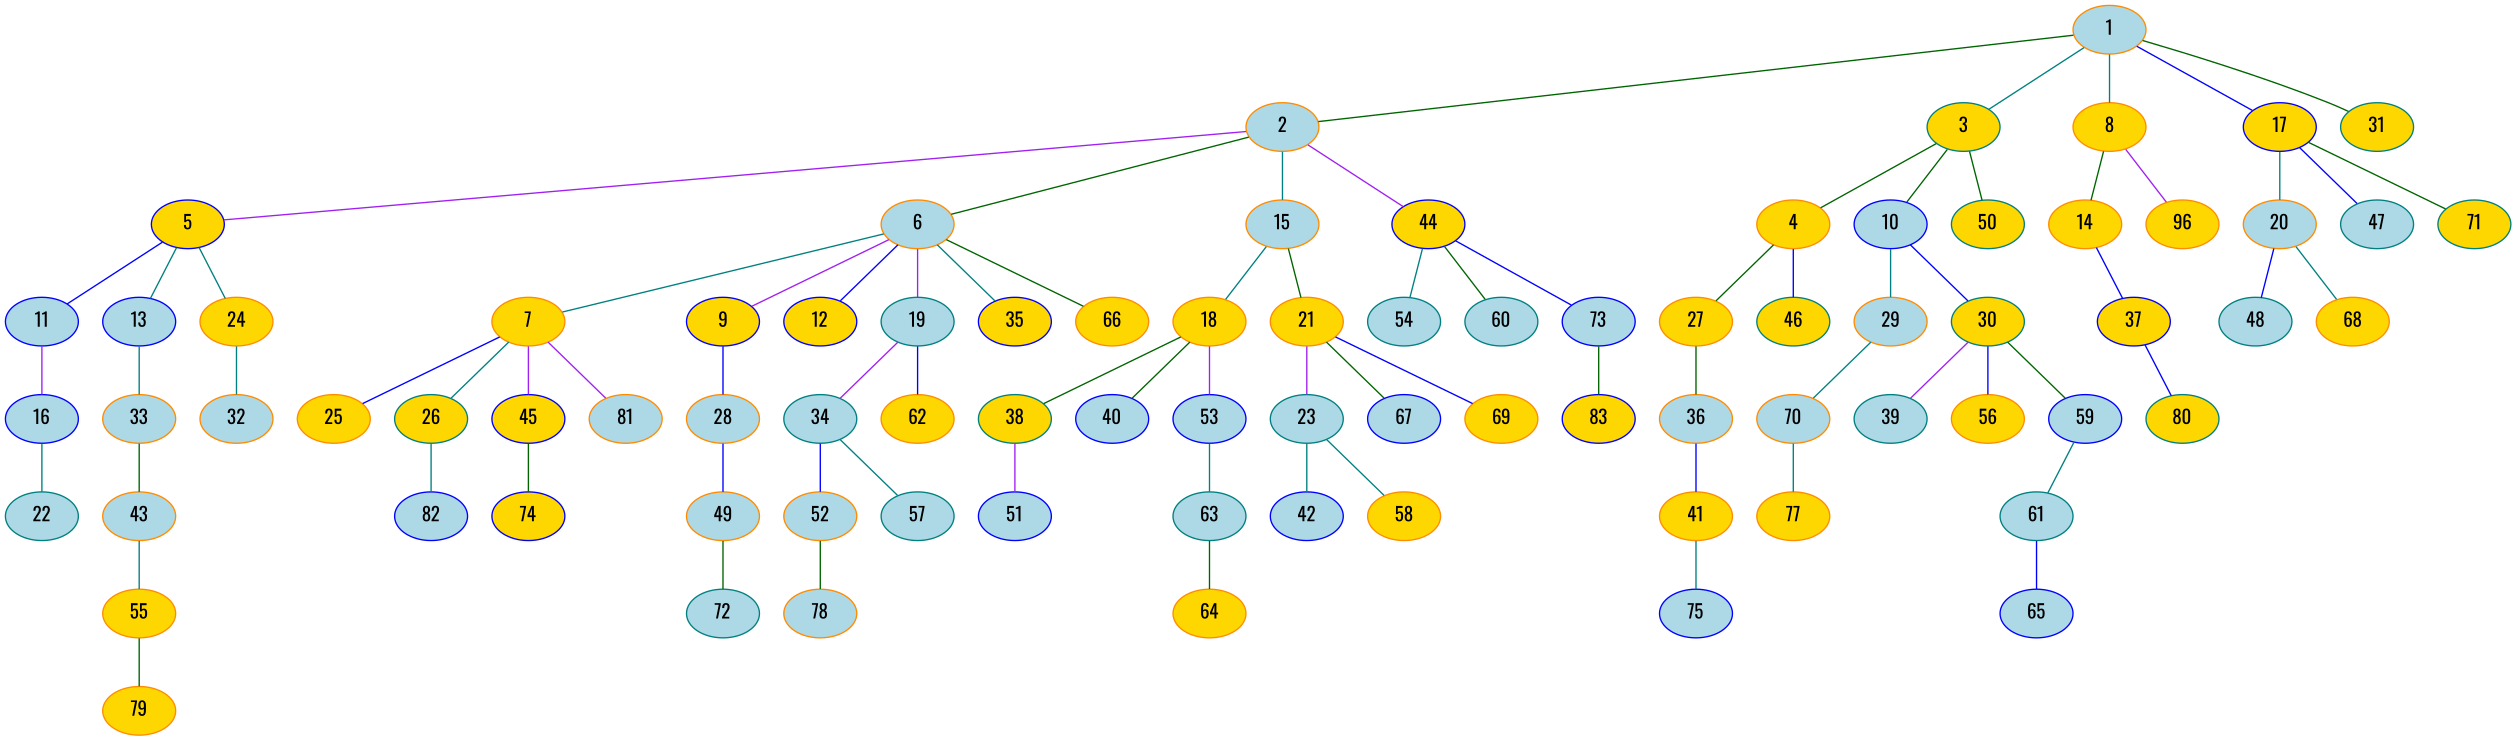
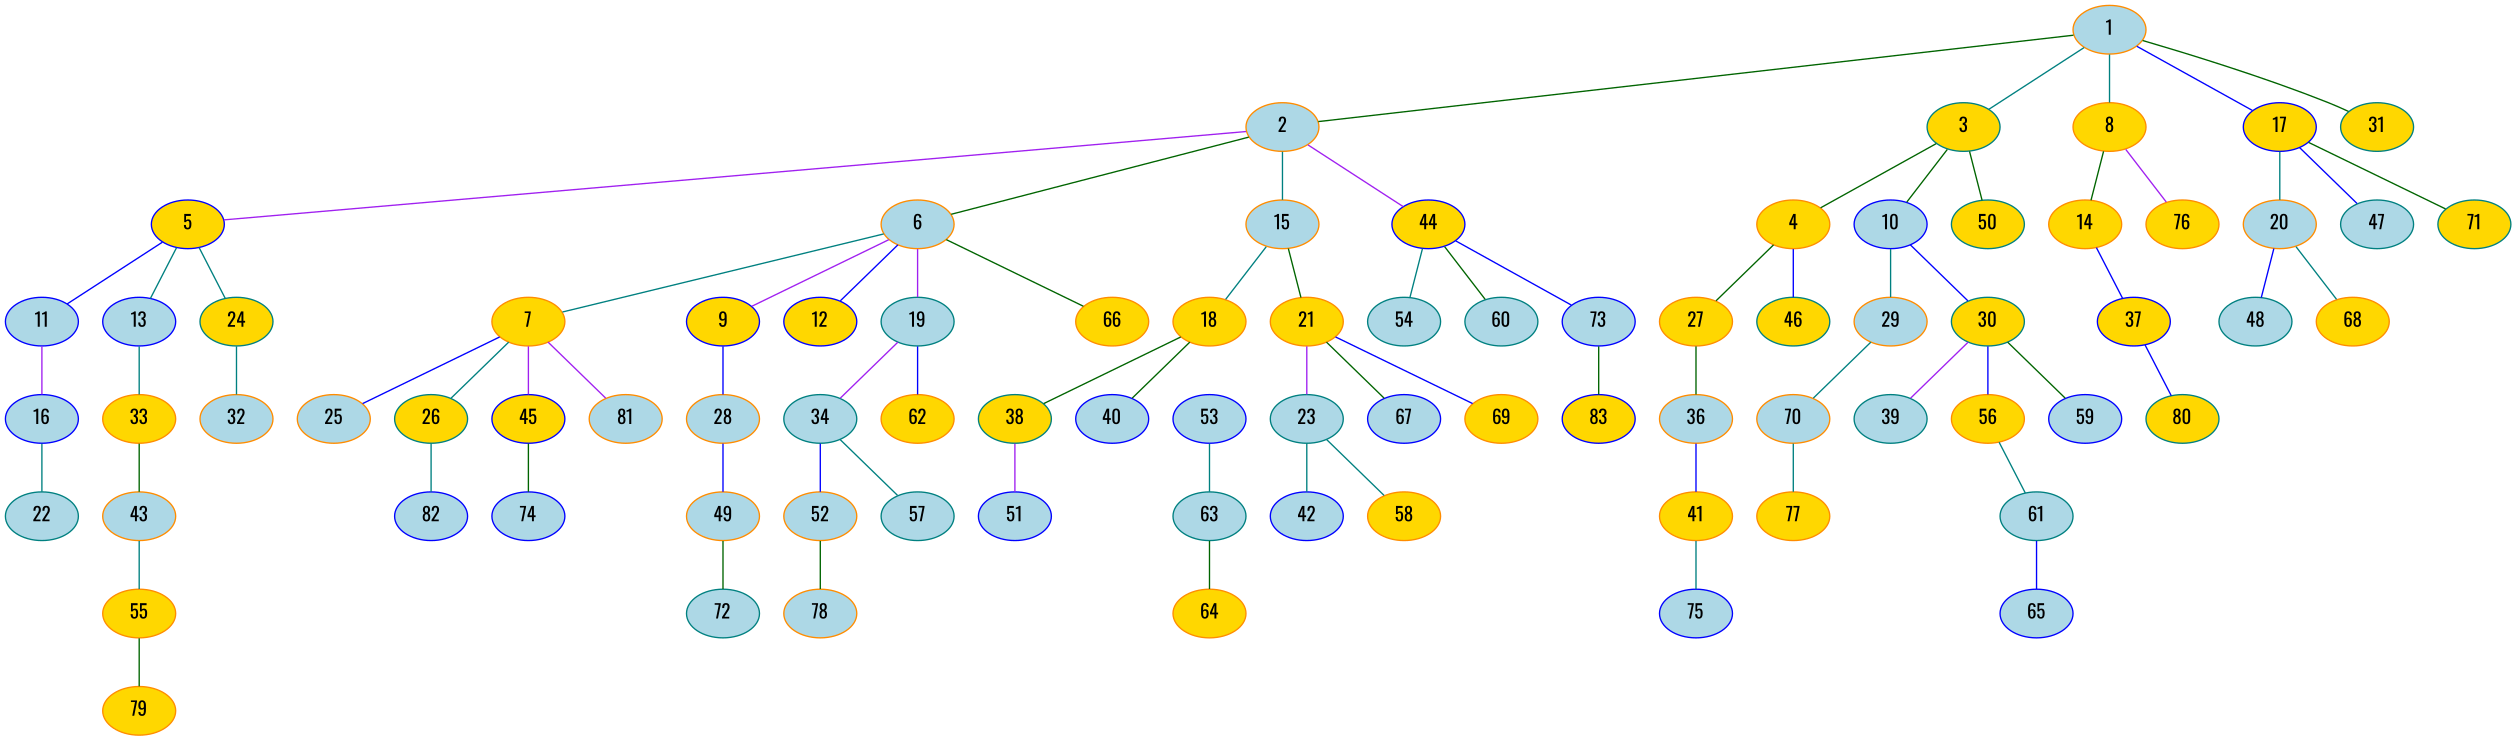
(2182, 224) -> (2182, 224)
(236, 322) -> (236, 322)
(1015, 322) -> none
(1209, 370) -> none
(139, 419) -> (139, 419)
(334, 419) -> (334, 419)
(2061, 468) -> (2012, 468)
(528, 516) -> (528, 516)
